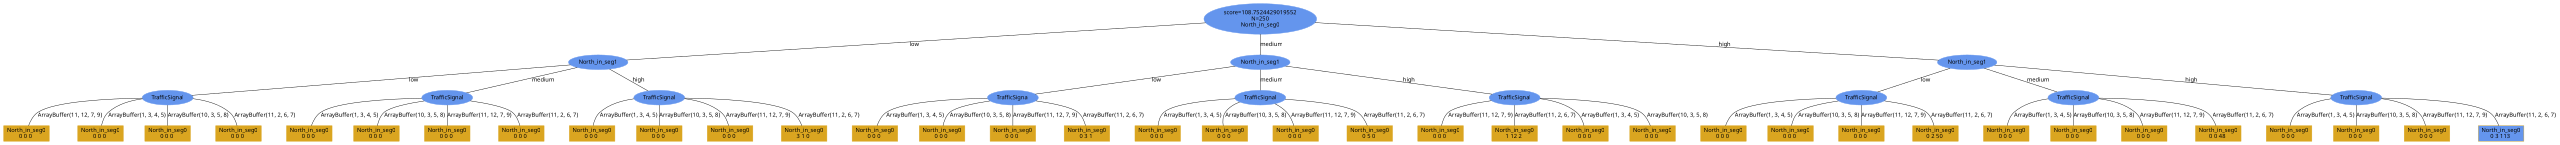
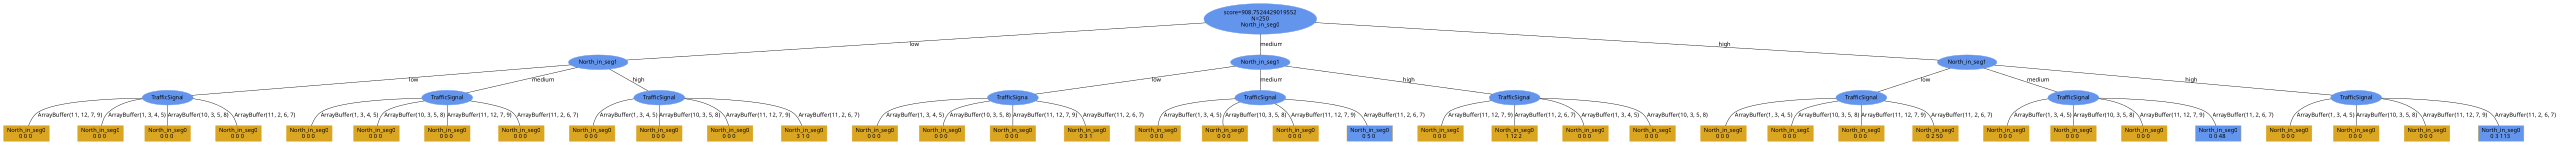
(1260, 19) -> (1260, 19)
(1370, 133) -> (1370, 133)
(2218, 133) -> (2218, 133)
